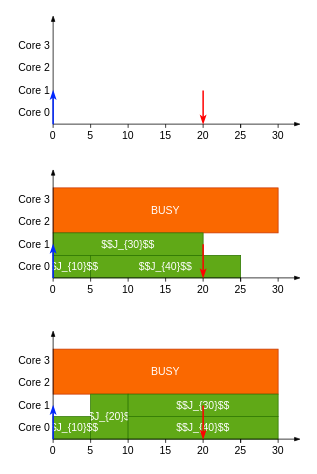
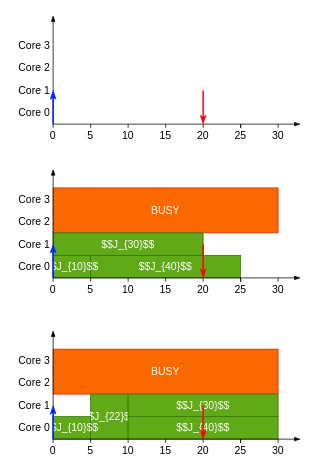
(109, 417) -> (109, 417)
